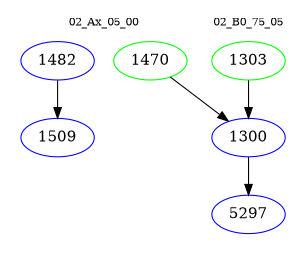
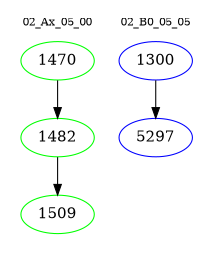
(249, 23) -> (156, 23)
(58, 61) -> (58, 138)
(249, 61) -> none
(189, 91) -> (58, 94)
(58, 138) -> (58, 214)
